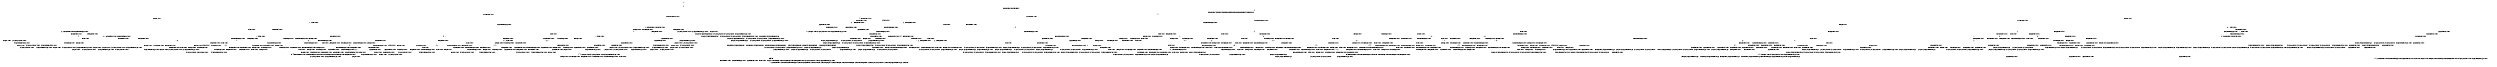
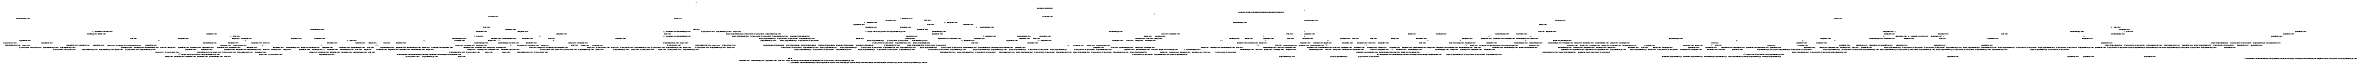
none -> (510, 32)
(93, 34) -> (667, 34)
(1421, 34) -> (1310, 34)
none -> (1561, 34)
(2421, 36) -> (2276, 36)
none -> (250, 39)
(495, 39) -> (169, 39)
(1916, 40) -> none
(1477, 42) -> (1398, 42)
none -> (247, 44)
(1605, 50) -> (1567, 50)
(1664, 50) -> (1603, 50)
(1989, 54) -> (1819, 40)
